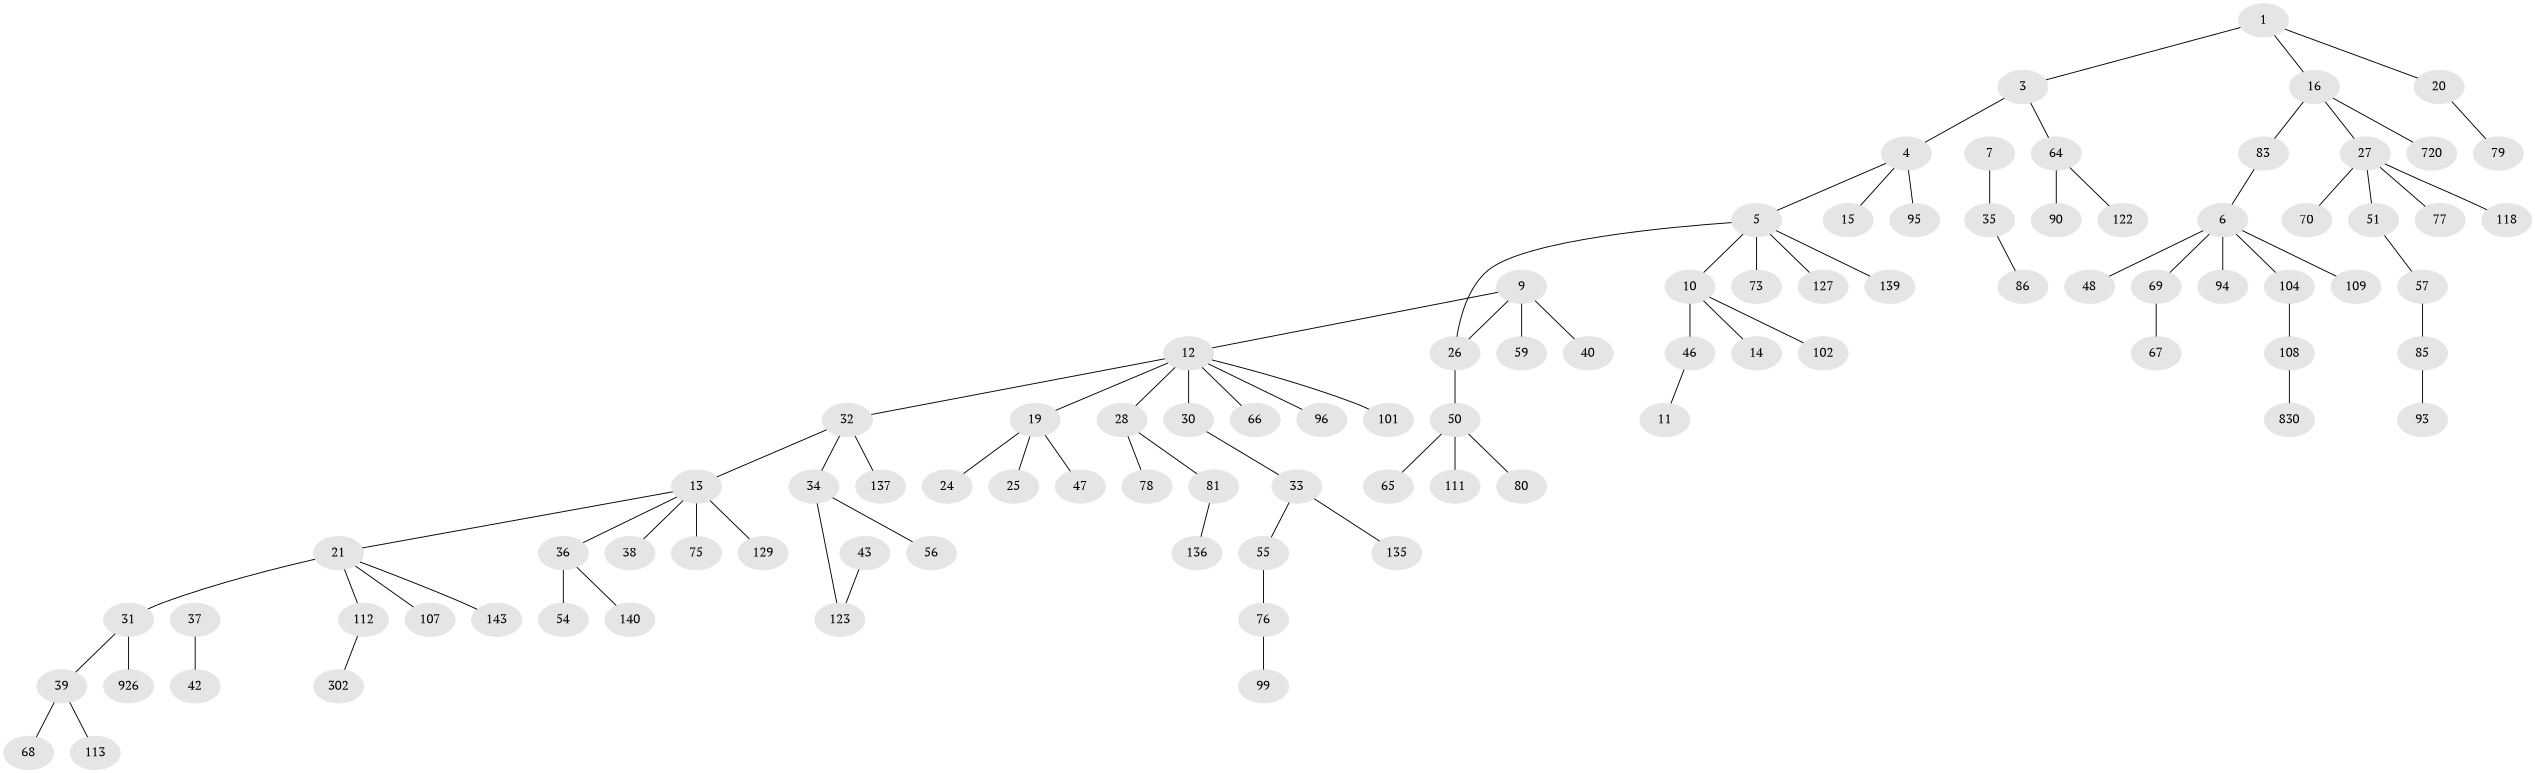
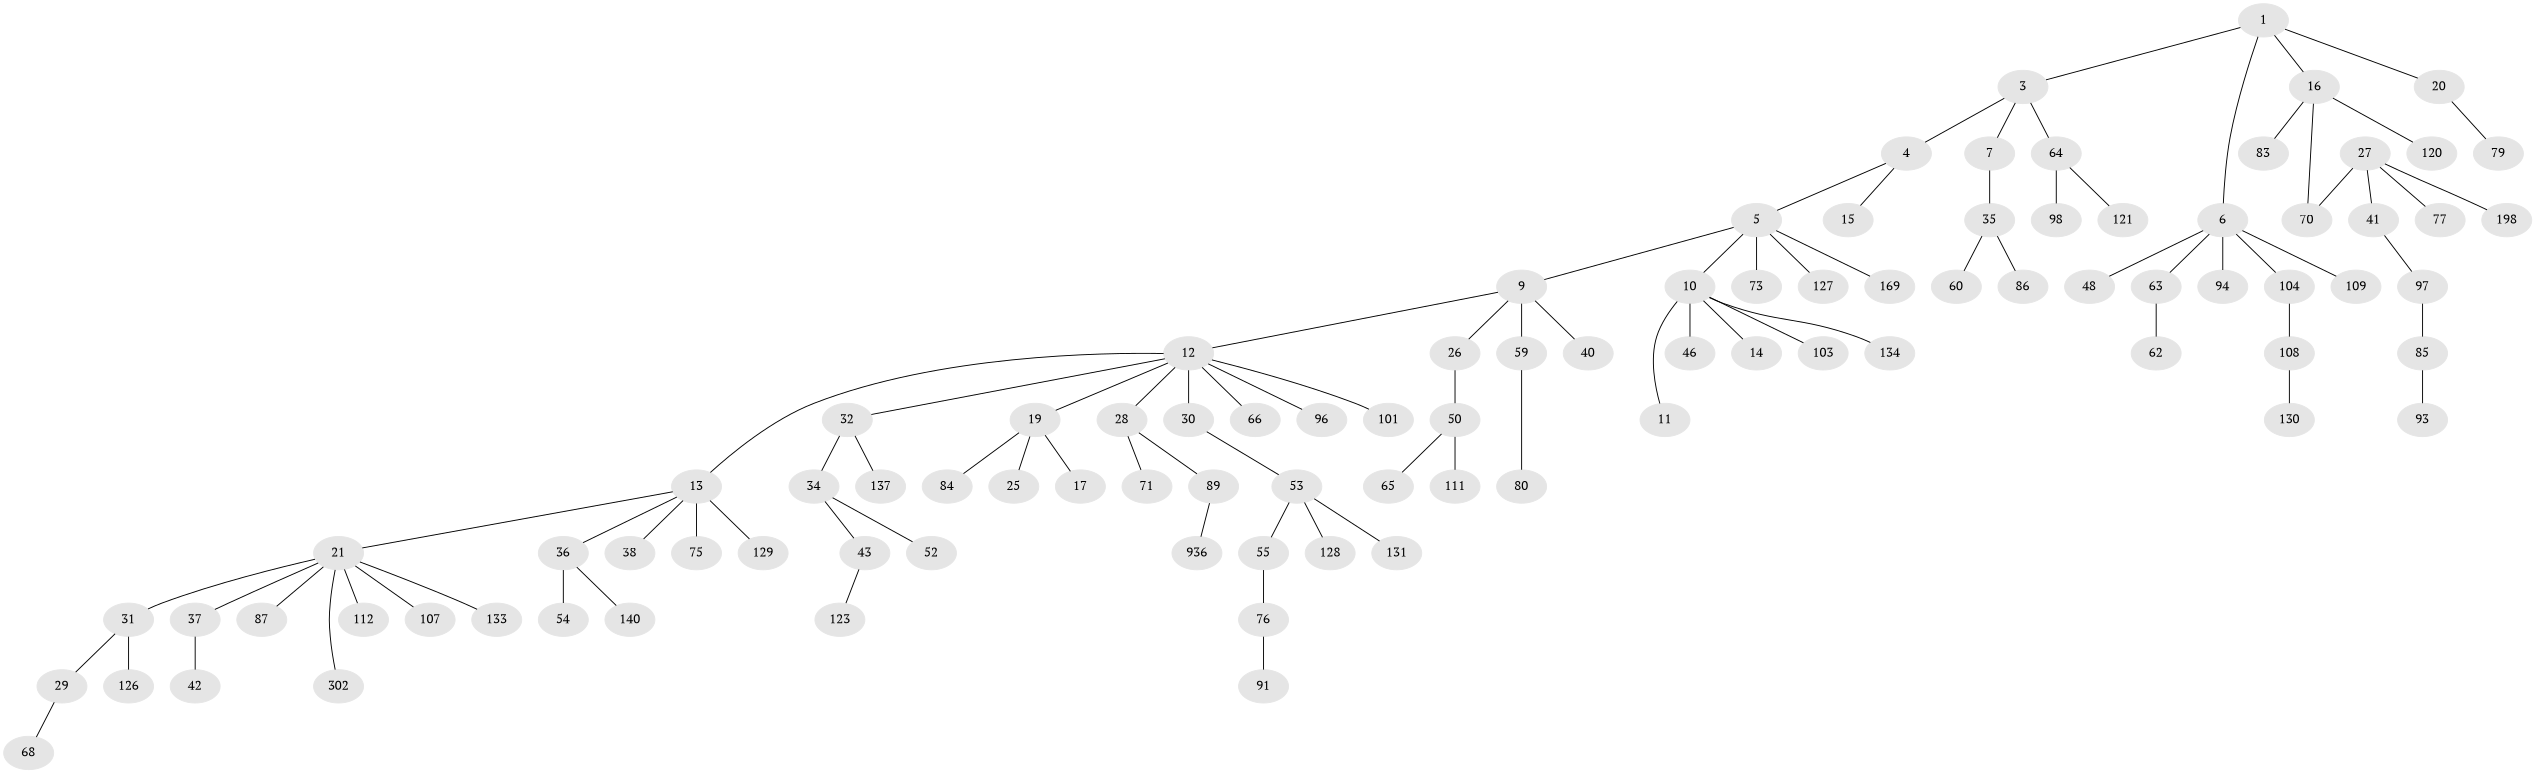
none -> (2006, 120)
(2340, 120) -> (2311, 154)
(2432, 154) -> (2432, 154)
(2243, 187) -> (2234, 119)
(1915, 220) -> none
(2056, 220) -> (2056, 220)
(2123, 220) -> (2123, 220)
(2374, 220) -> (2374, 220)
(2507, 220) -> (2507, 220)
(1570, 242) -> (1639, 253)
(1890, 287) -> (1890, 287)
none -> (1956, 287)
(2156, 287) -> (2156, 287)
(2423, 287) -> (2423, 287)
(1823, 353) -> (1823, 353)
none -> (1890, 353)
(2156, 353) -> (2156, 353)
(1678, 386) -> (1654, 350)
(2289, 420) -> (2289, 420)
(772, 453) -> (925, 373)
(1488, 453) -> (1522, 420)
(947, 487) -> (947, 487)
(1080, 487) -> (1080, 487)
(1147, 487) -> (1147, 487)
(1214, 487) -> (1214, 487)
(1297, 487) -> (1297, 487)
(827, 553) -> (839, 520)
(931, 553) -> (931, 553)
(1197, 553) -> (1197, 553)
none -> (1330, 553)
(1397, 553) -> (1397, 553)
none -> (266, 586)
none -> (262, 620)
(497, 620) -> (497, 620)
(351, 653) -> (329, 620)
(62, 686) -> (62, 686)
(129, 686) -> (129, 686)
(1264, 686) -> (1264, 686)
(95, 753) -> none
